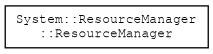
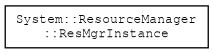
(107, 27) -> (107, 27)
